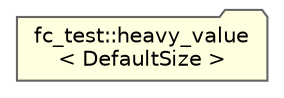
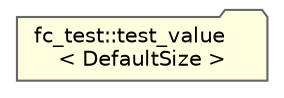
(142, 49) -> (142, 49)
